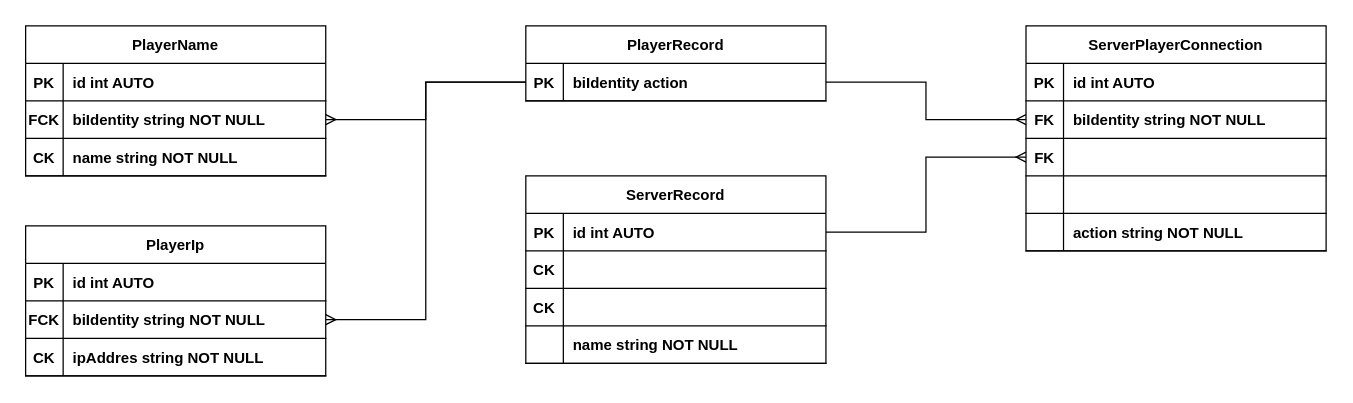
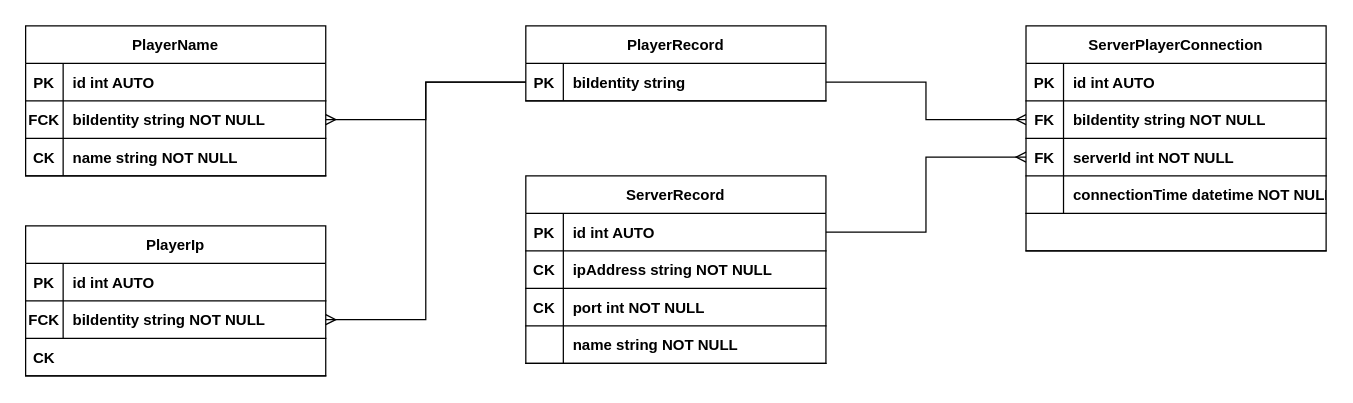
(636, 83) -> (636, 83)
none -> (1194, 157)
none -> (1194, 194)
(1194, 232) -> none
none -> (694, 269)
none -> (694, 307)
(194, 357) -> none
